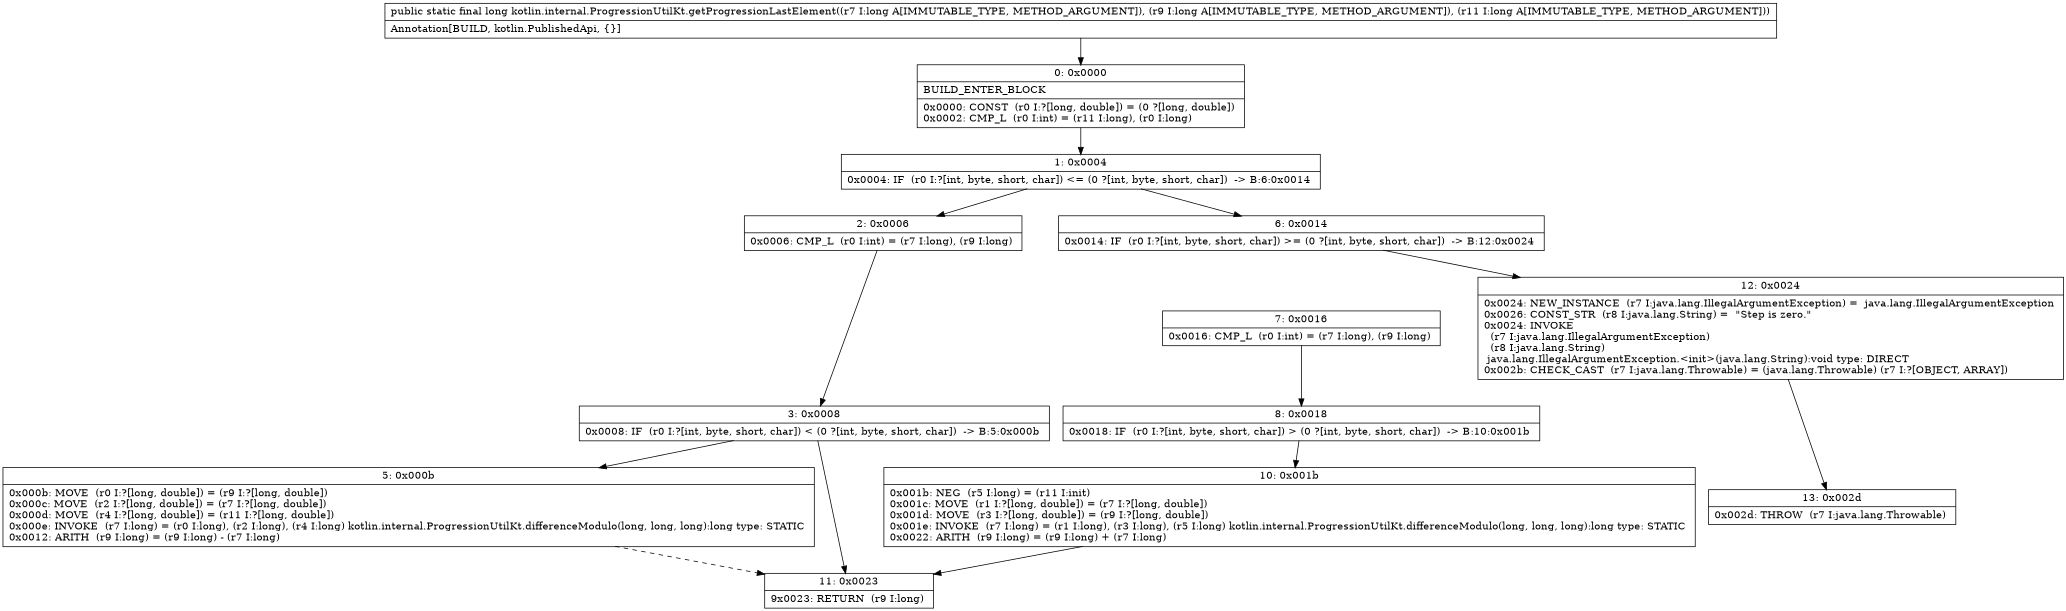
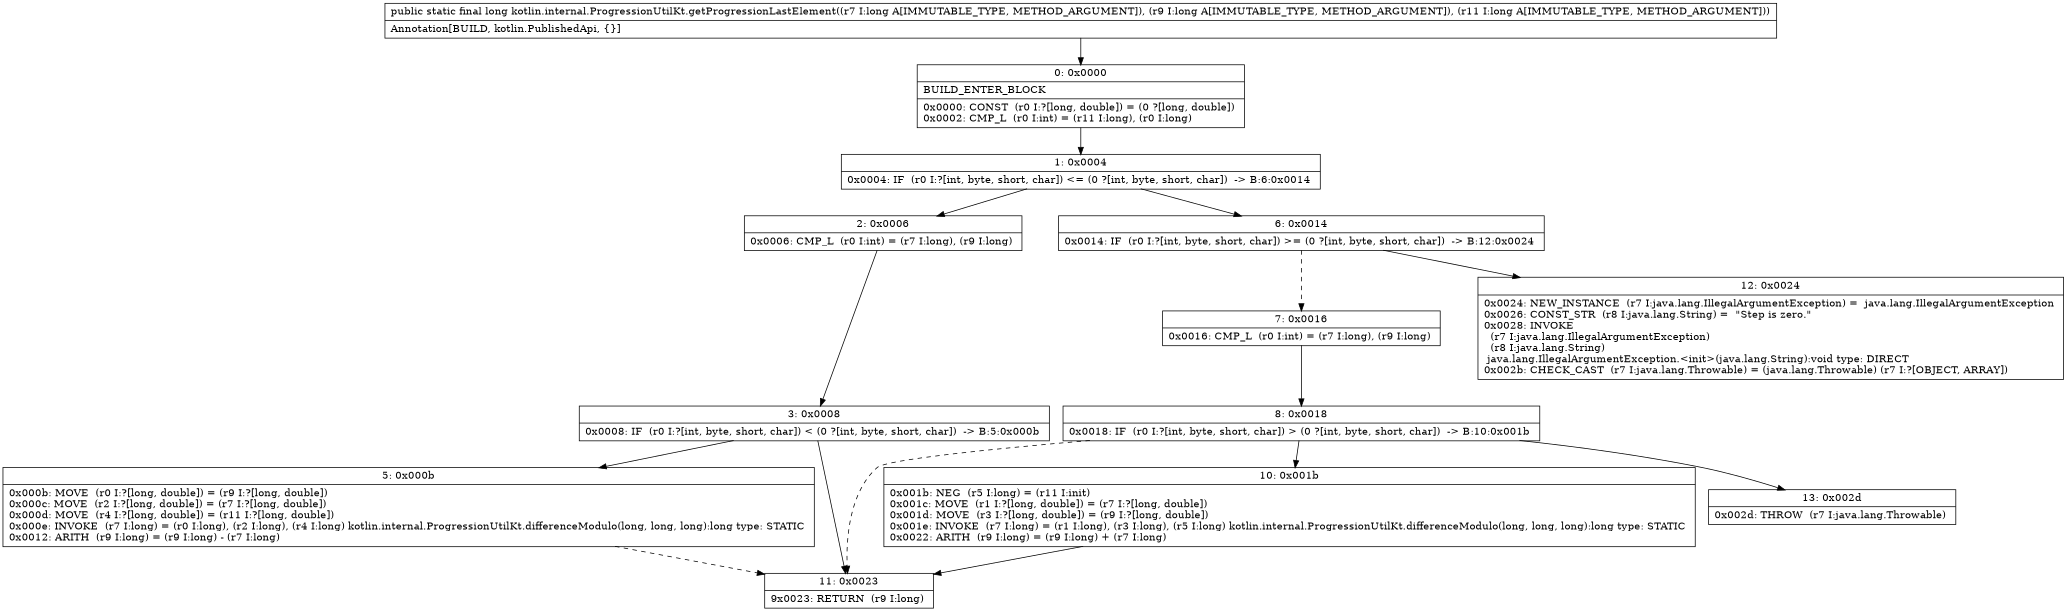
none -> (1301, 277)
(1532, 326) -> (1532, 326)
(1806, 431) -> (1650, 458)
none -> (930, 457)
